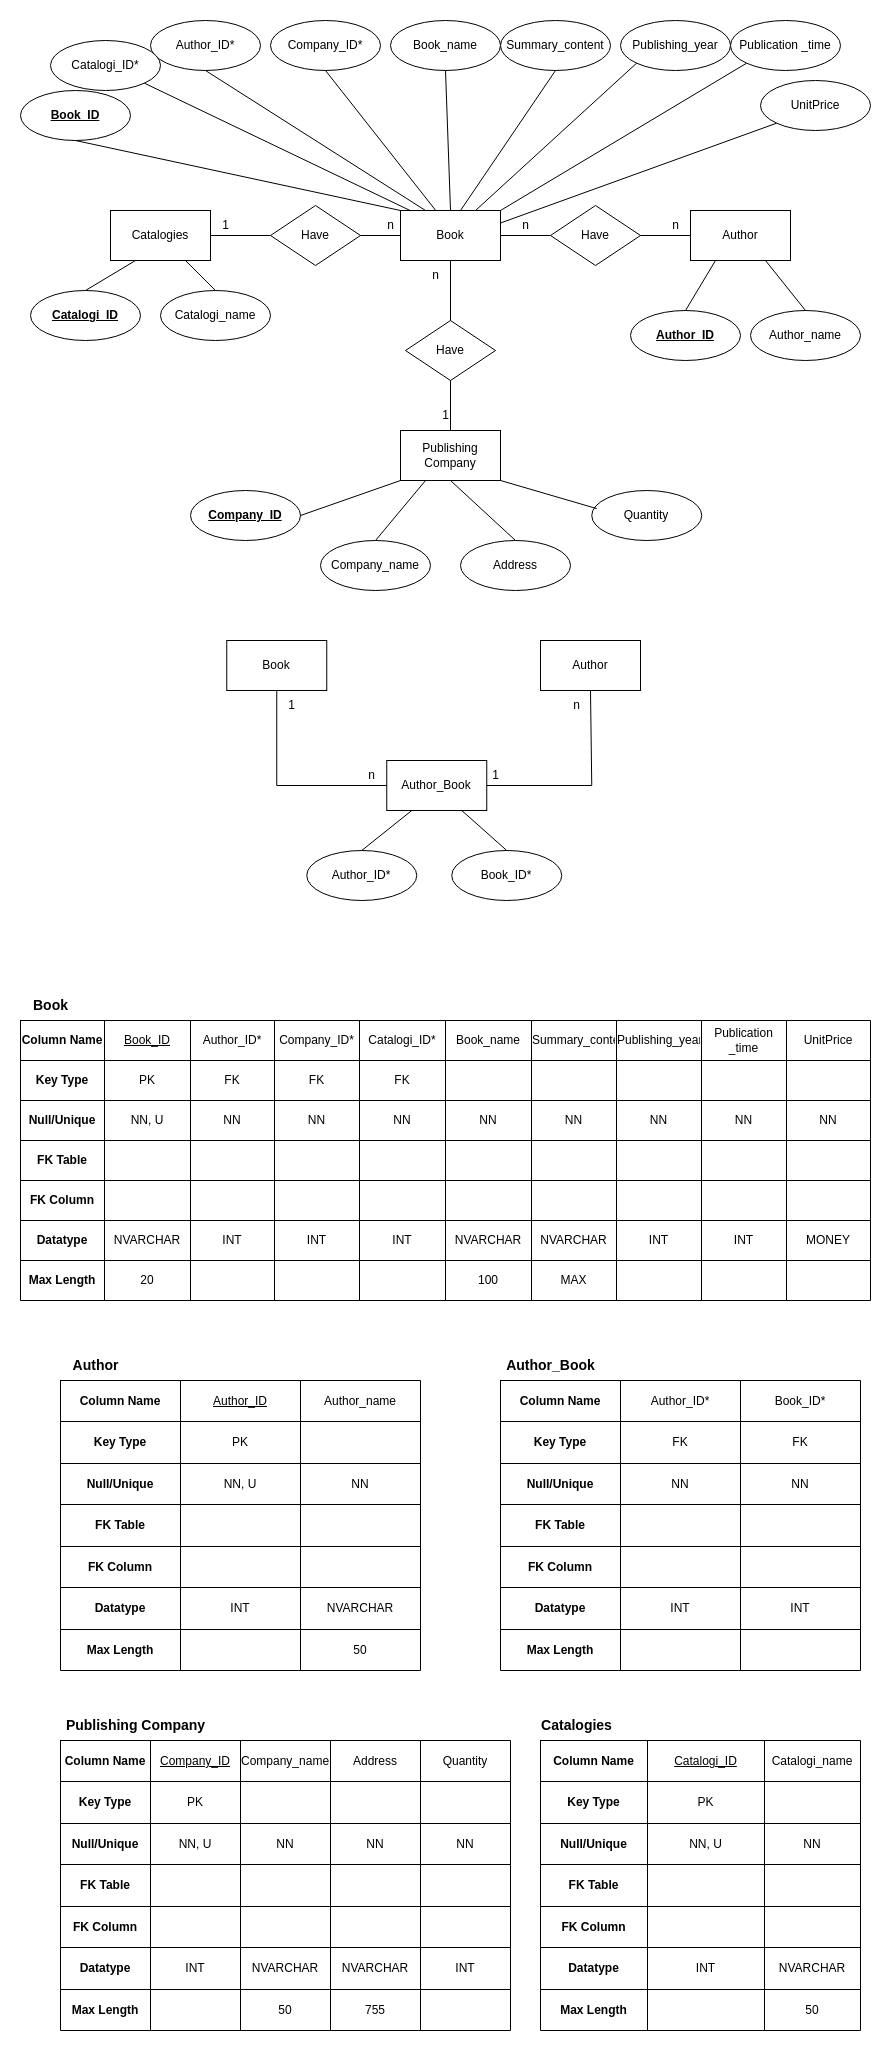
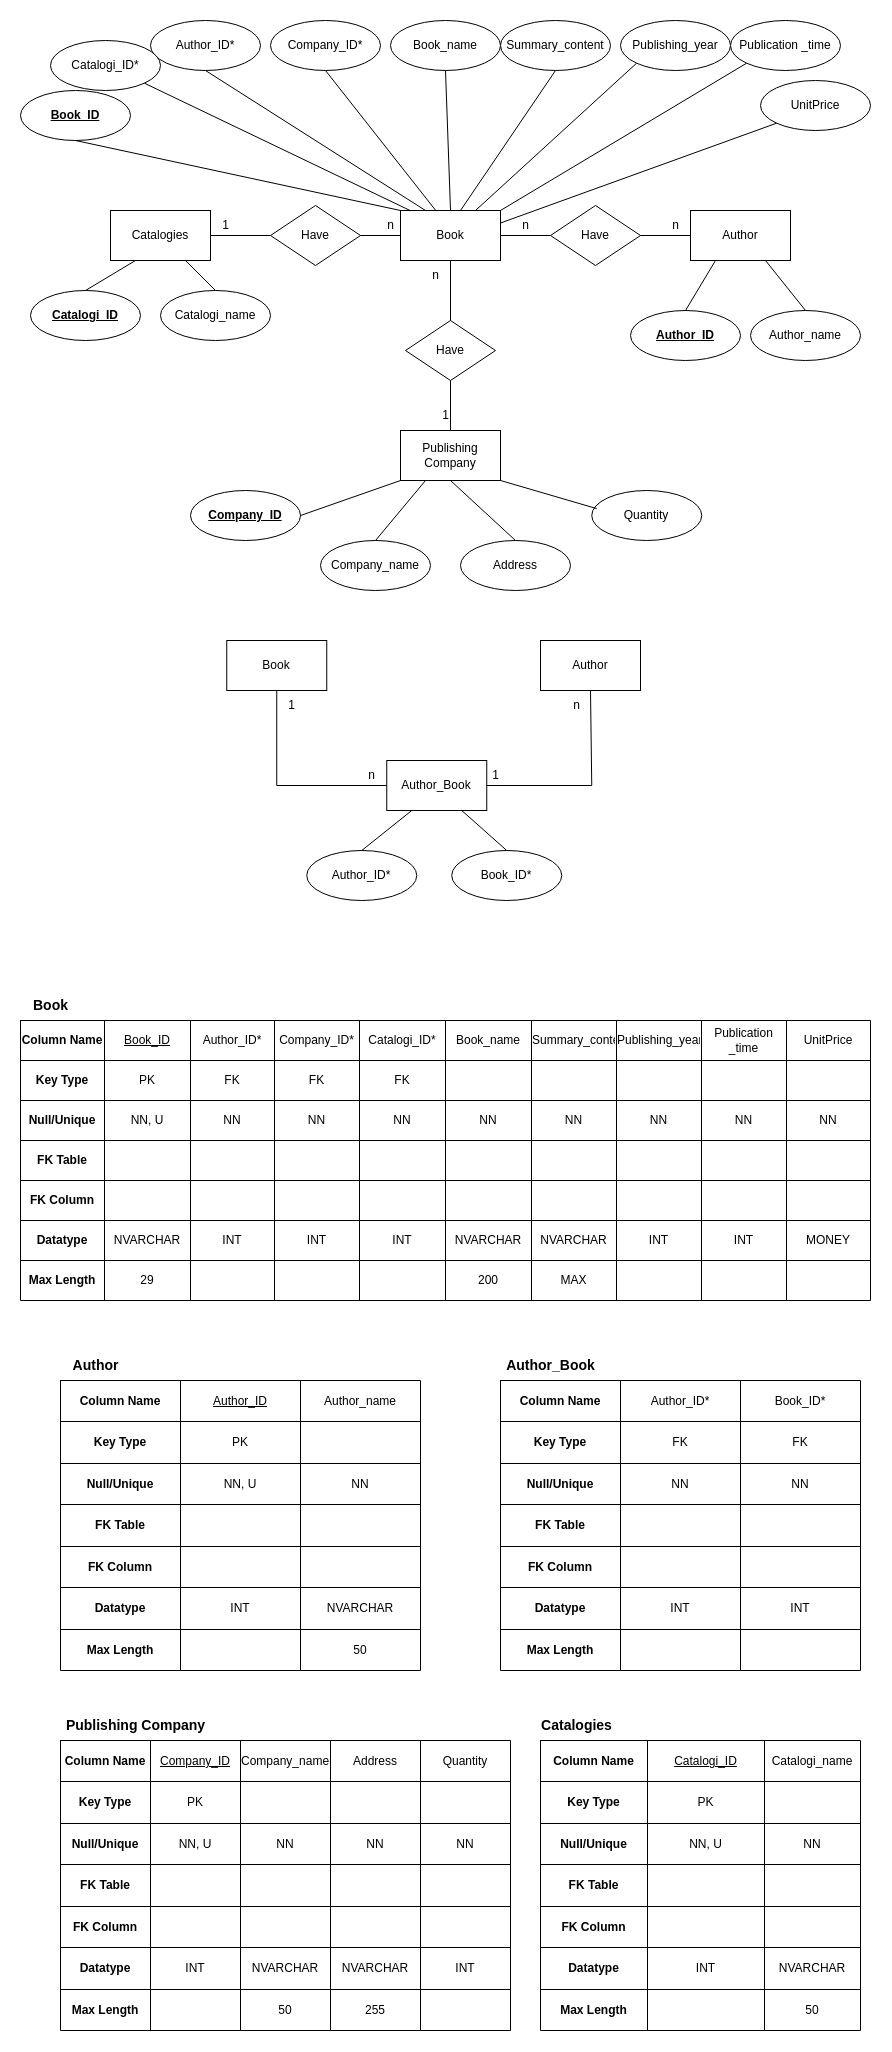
(148, 1281) -> (148, 1281)
(489, 1281) -> (489, 1281)
(376, 2011) -> (376, 2011)
